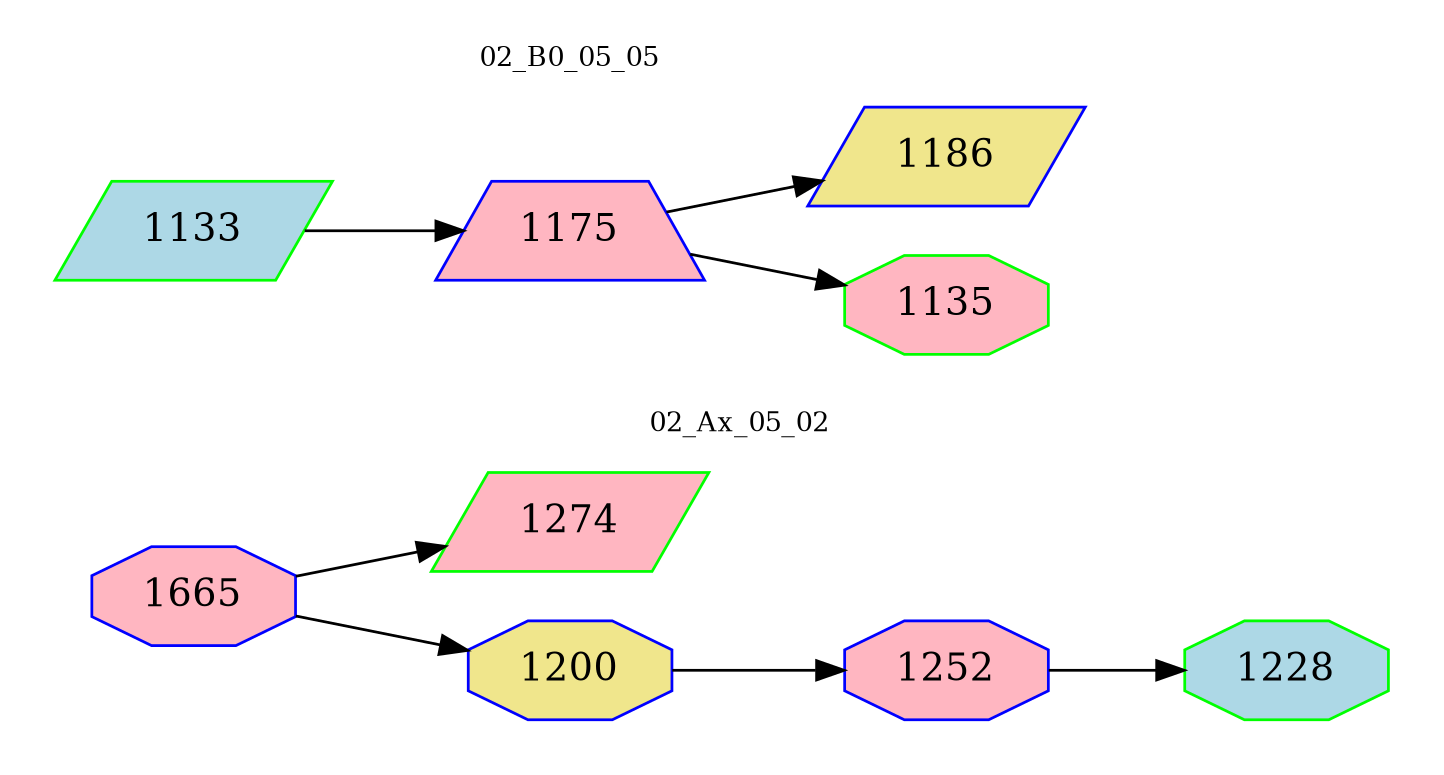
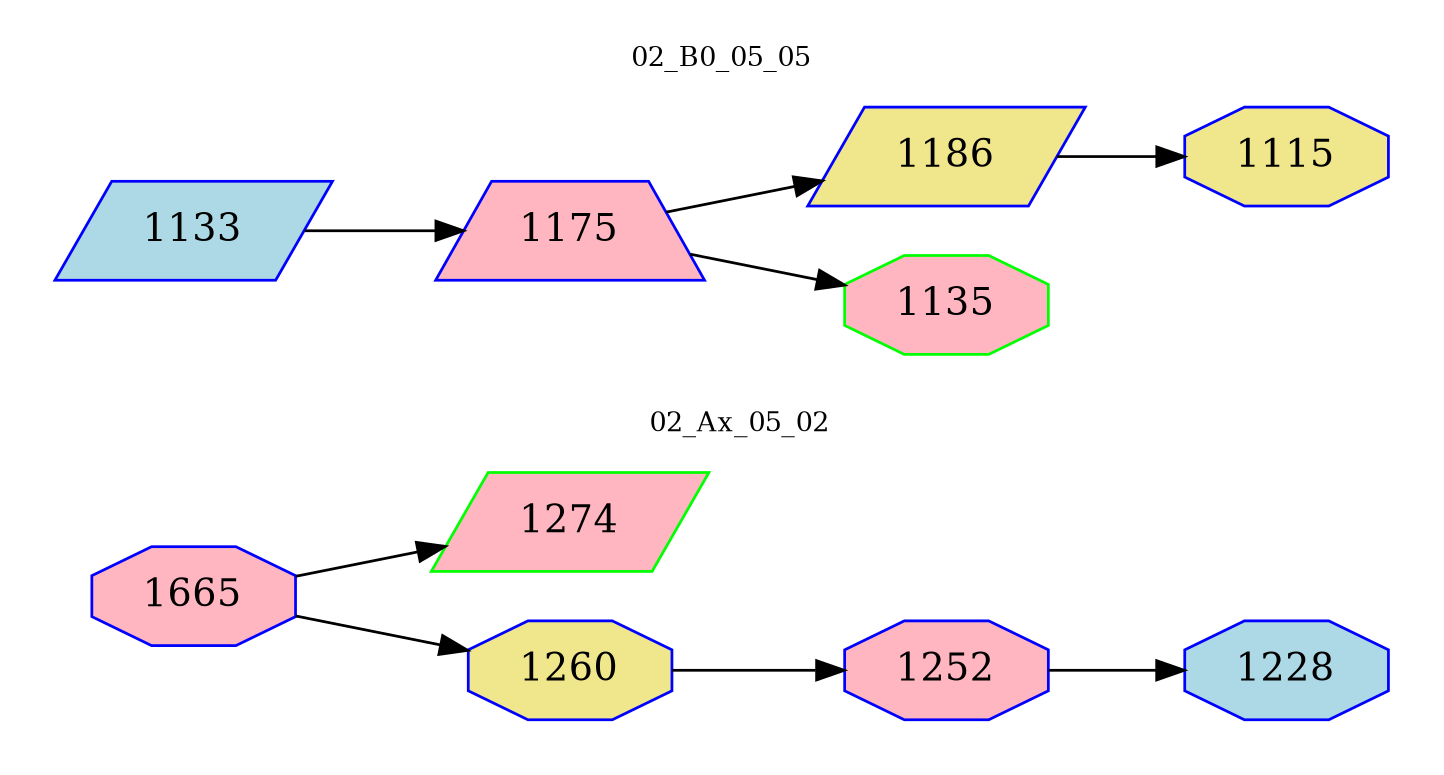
none -> (1287, 157)
(194, 231) -> (194, 231)
(570, 670) -> (570, 670)
(1287, 670) -> (1287, 670)
